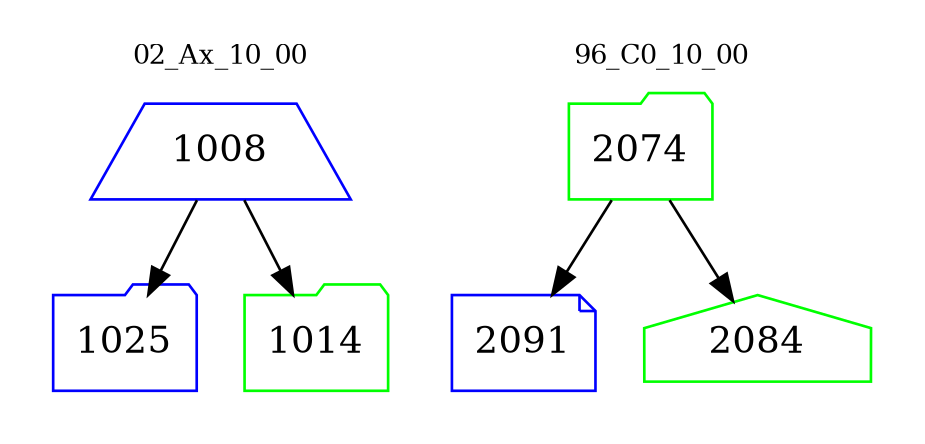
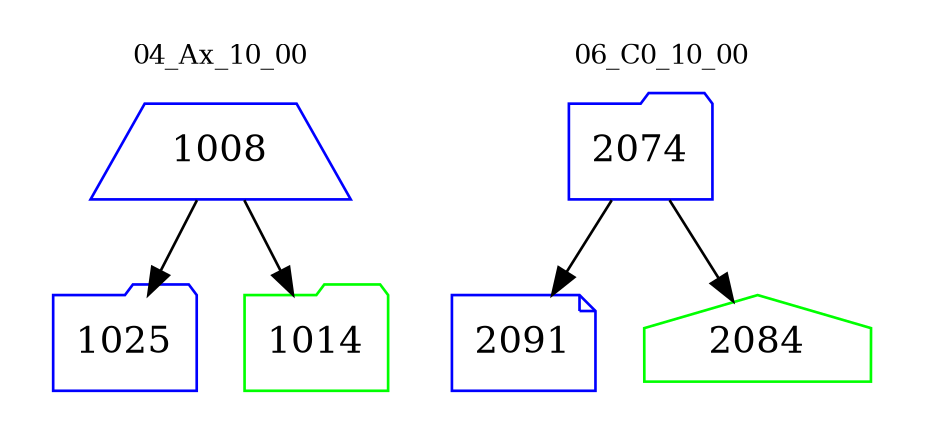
(221, 57) -> (221, 57)
(662, 57) -> (662, 57)
(641, 152) -> (641, 152)
